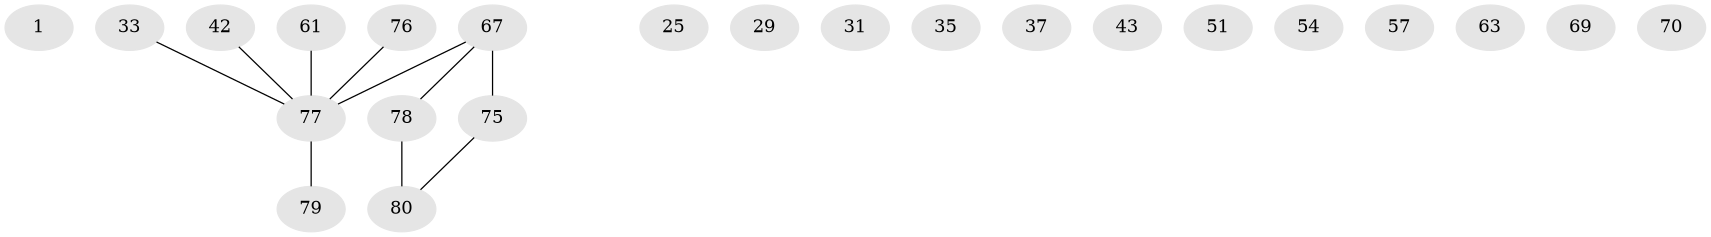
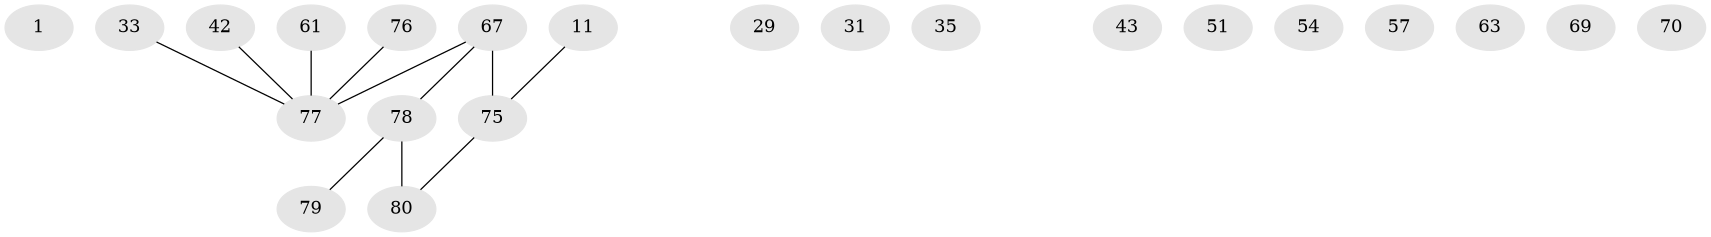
none -> (583, 28)
(674, 28) -> none
(1037, 28) -> none
(311, 164) -> (357, 164)
